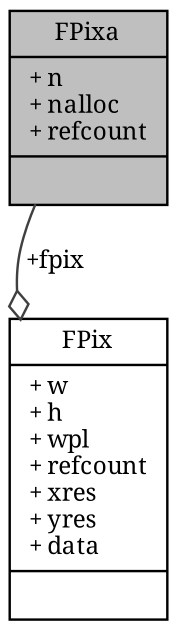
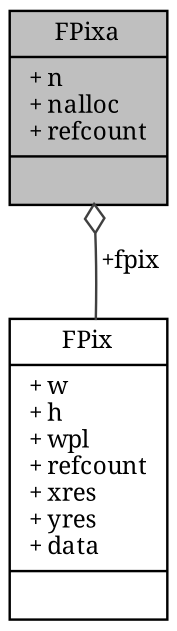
(21, 246) -> (96, 277)
